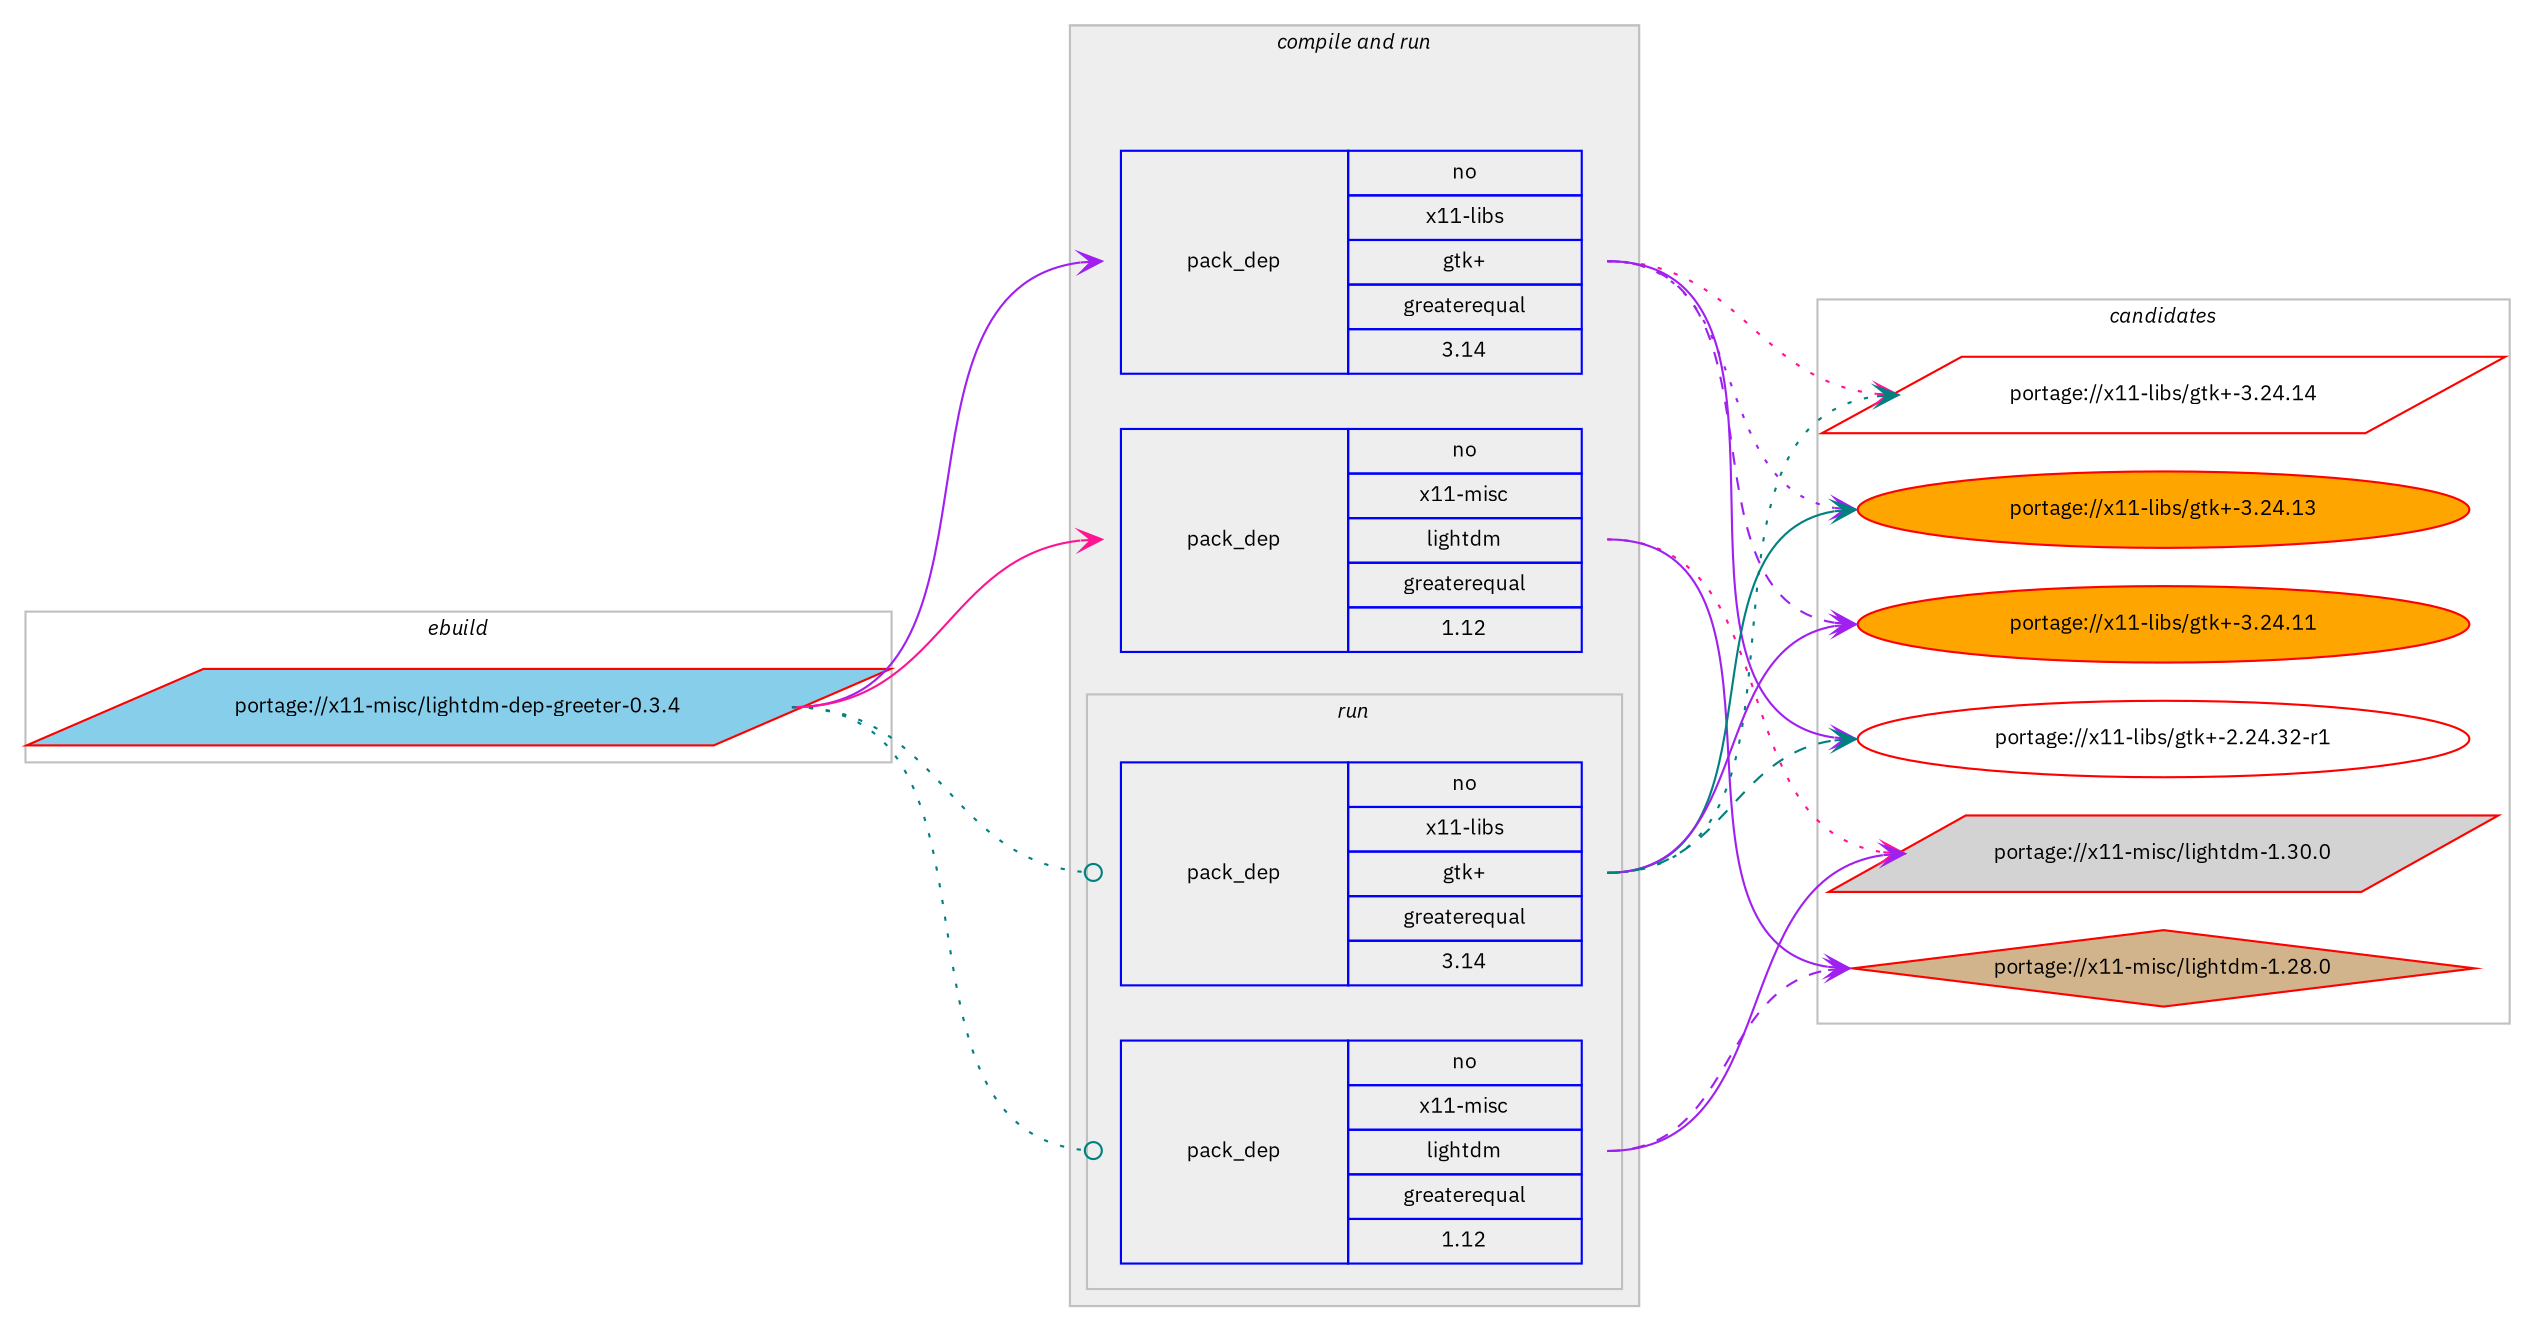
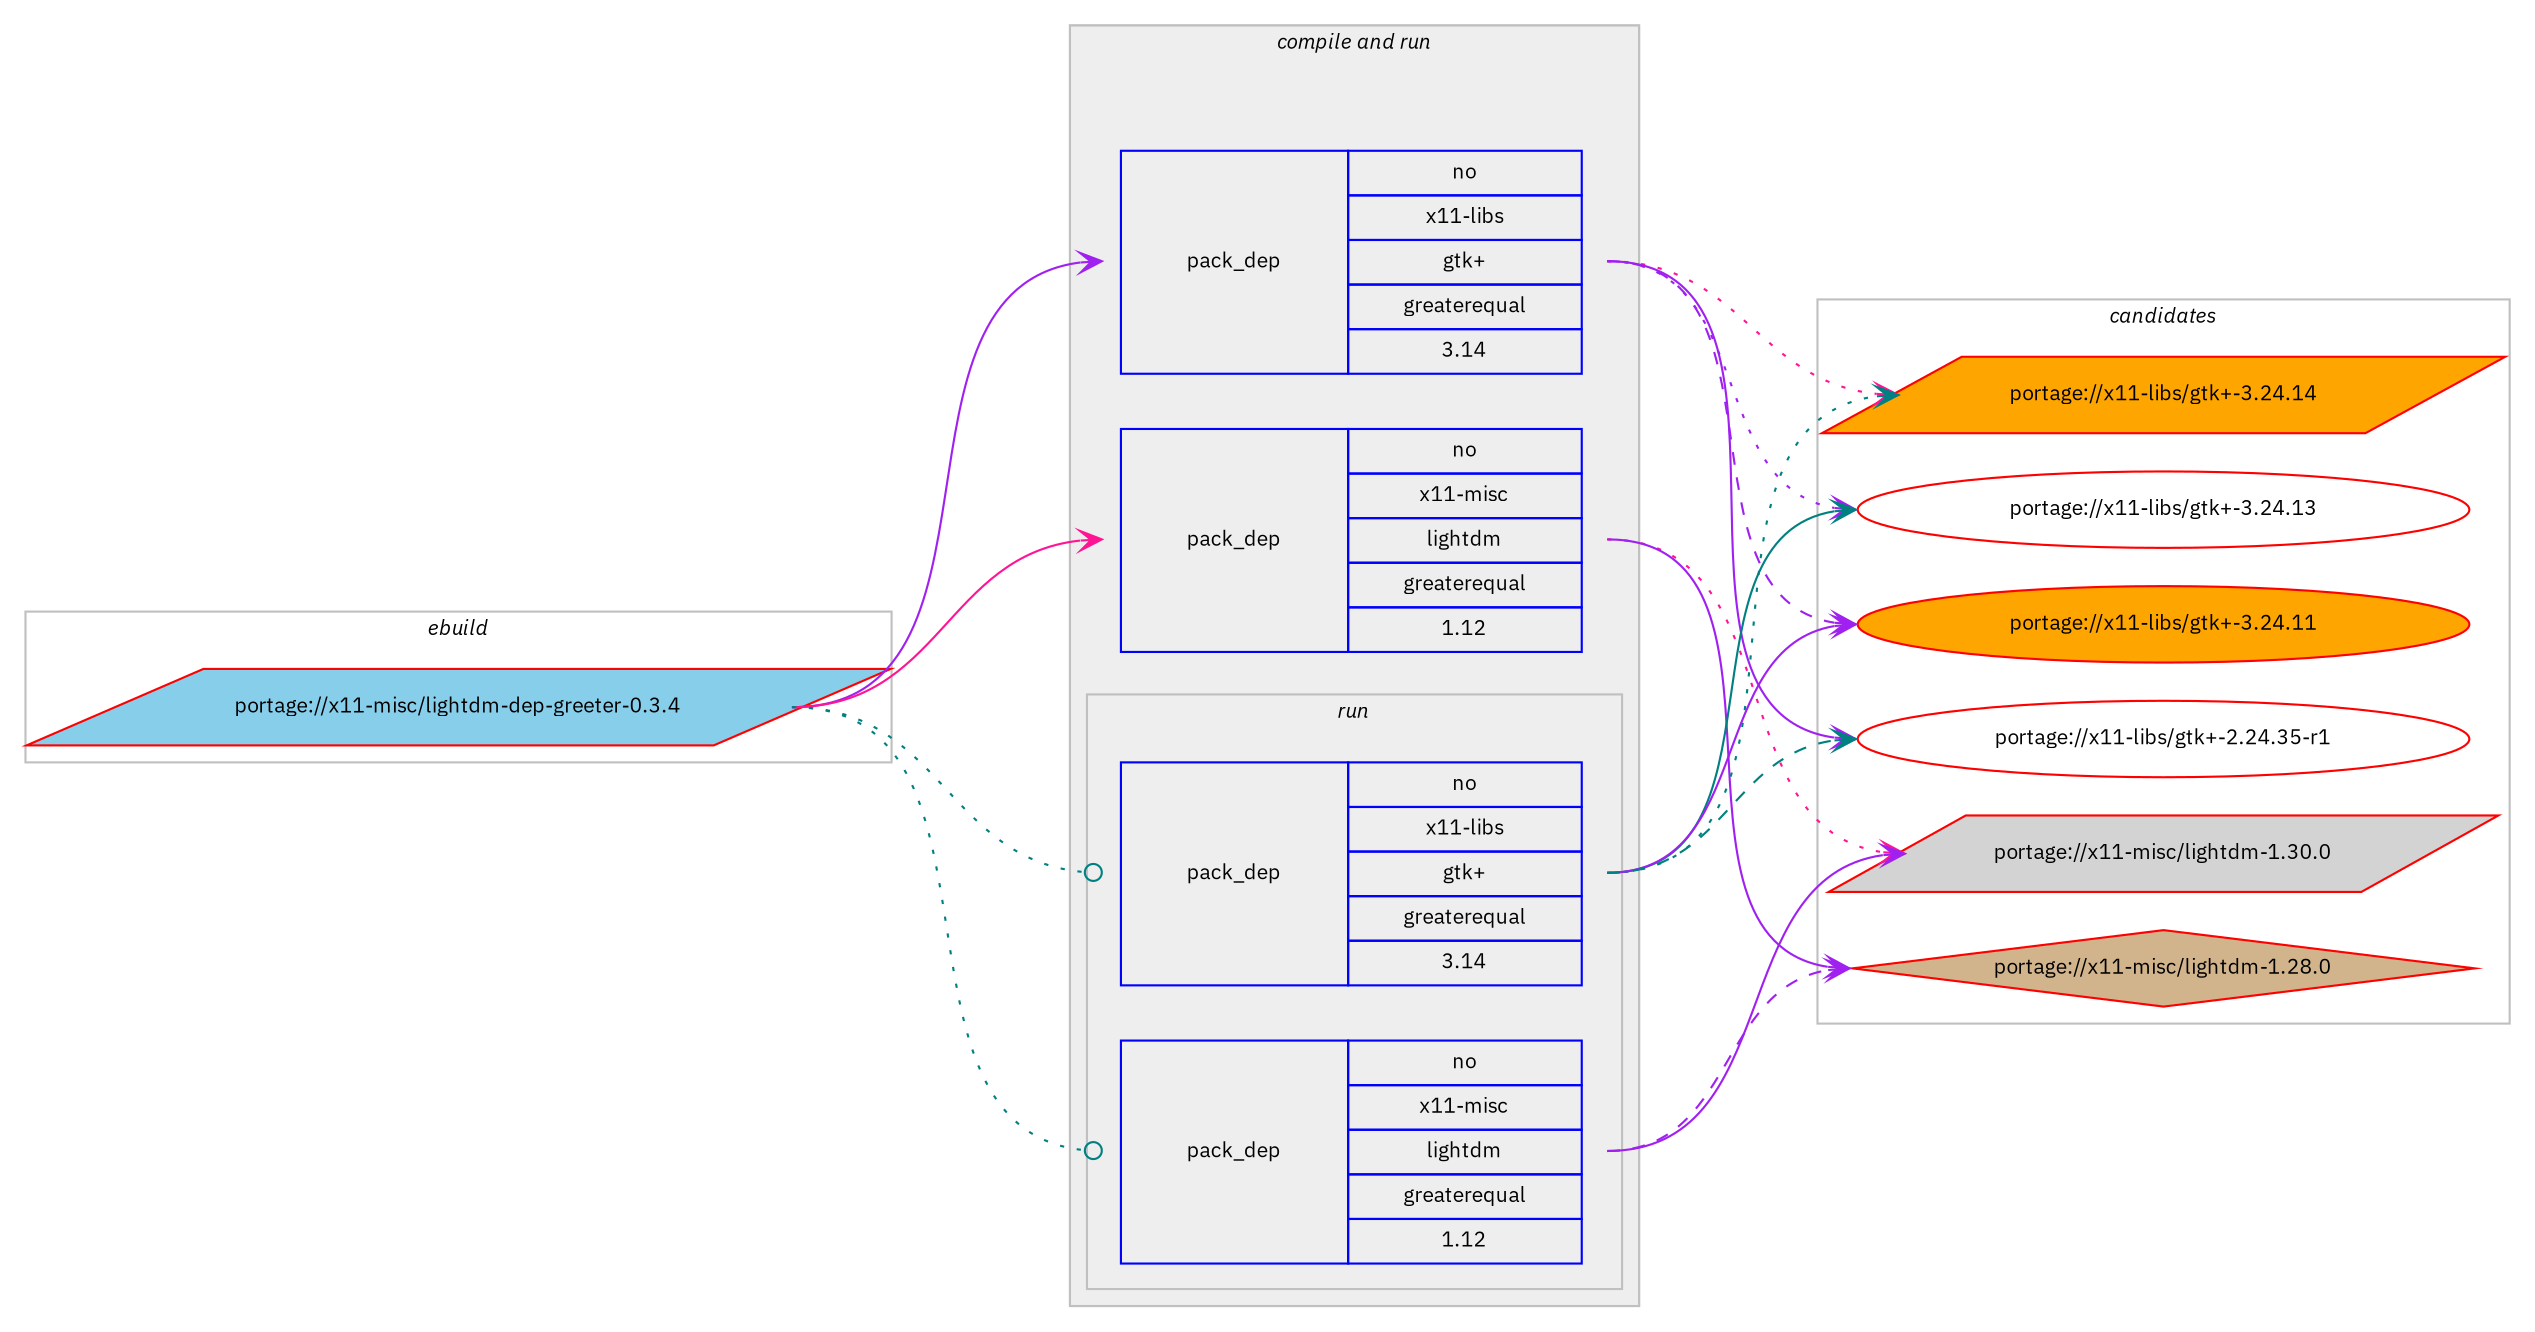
(2164, 395) -> (2164, 395)
(2164, 510) -> (2164, 510)
(2164, 739) -> (2164, 739)
